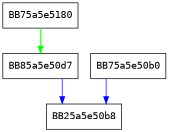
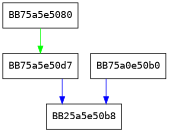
(40, 15) -> (40, 15)
(40, 66) -> (40, 66)
(128, 66) -> (128, 66)
